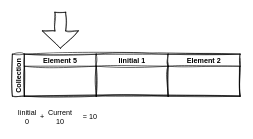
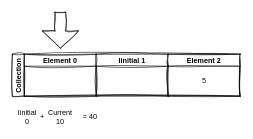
(60, 61) -> (60, 61)
none -> (204, 81)
(90, 117) -> (90, 117)
